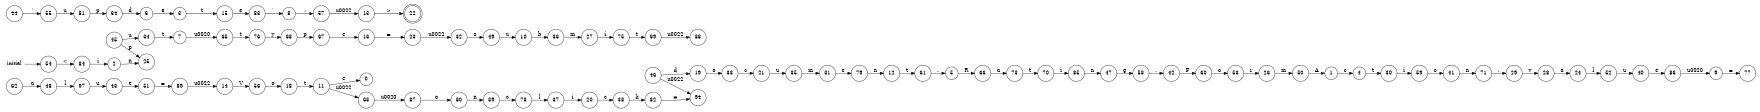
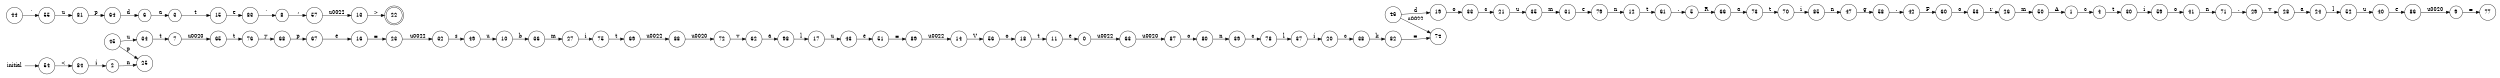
none -> (722, 39)
(49, 86) -> (786, 39)
(82, 86) -> (816, 39)
(342, 93) -> (1104, 39)
(698, 98) -> (1438, 37)
